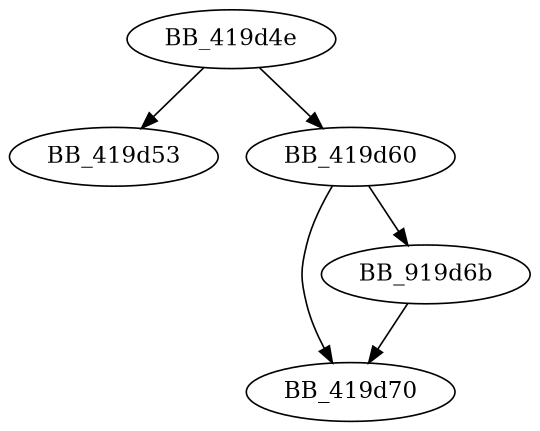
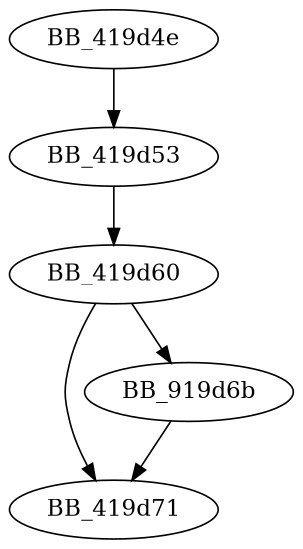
(285, 92) -> (114, 208)
(351, 392) -> (114, 510)
